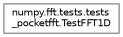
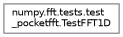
(62, 19) -> (62, 19)
